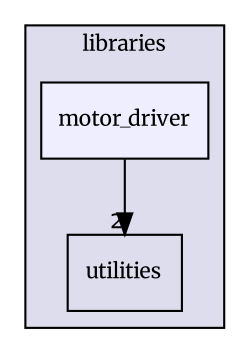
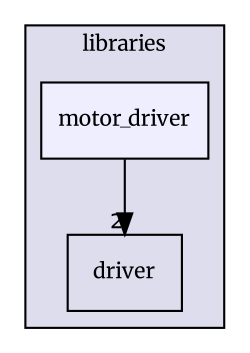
(125, 273) -> (125, 273)
